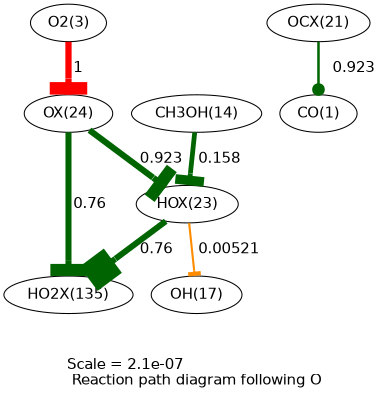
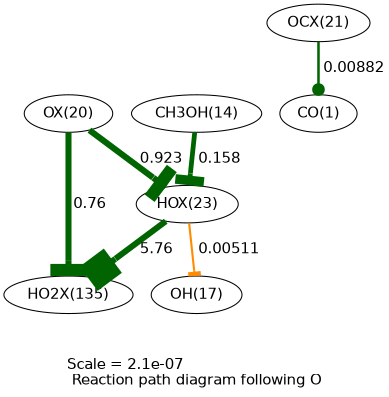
(68, 23) -> none
(352, 68) -> (352, 68)
(68, 114) -> (68, 114)
(154, 249) -> (154, 249)
(227, 249) -> (227, 249)
